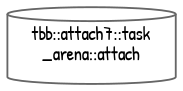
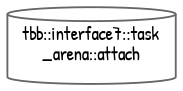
(92, 46) -> (92, 46)
